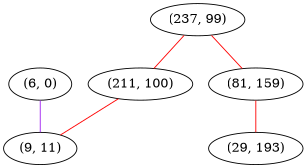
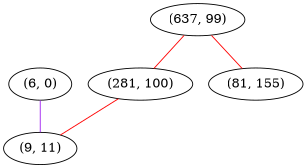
(198, 20) -> (198, 20)
(140, 84) -> (140, 84)
(256, 84) -> (256, 84)
(256, 148) -> none
